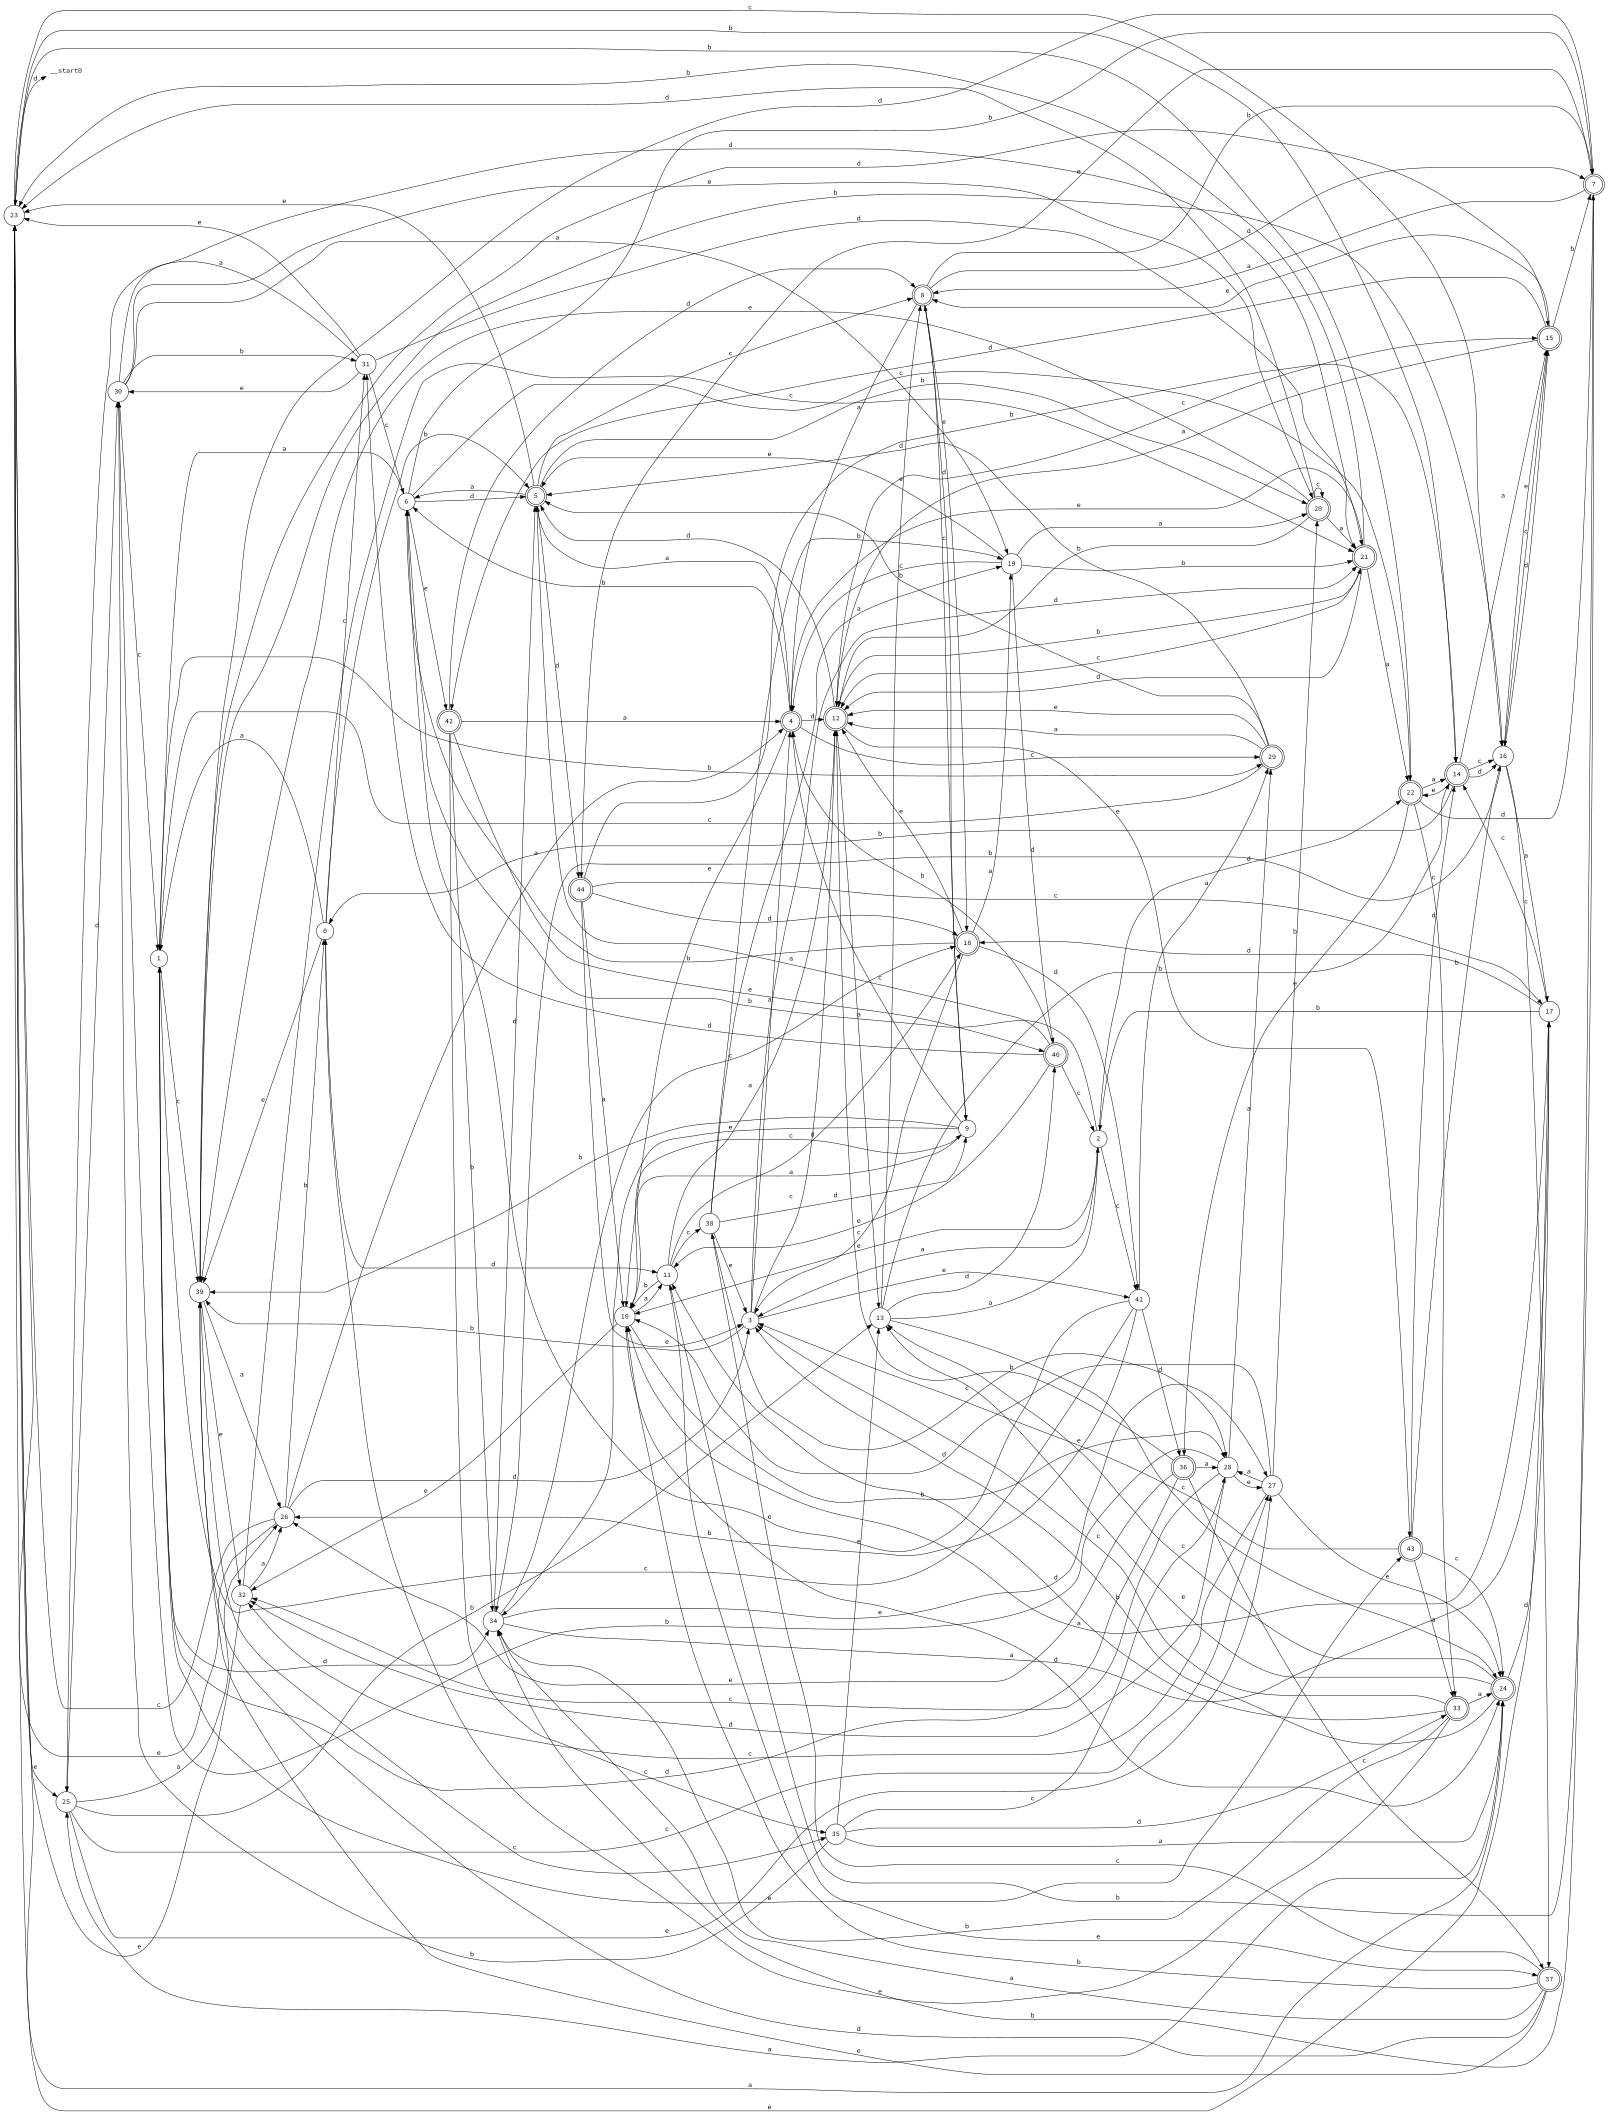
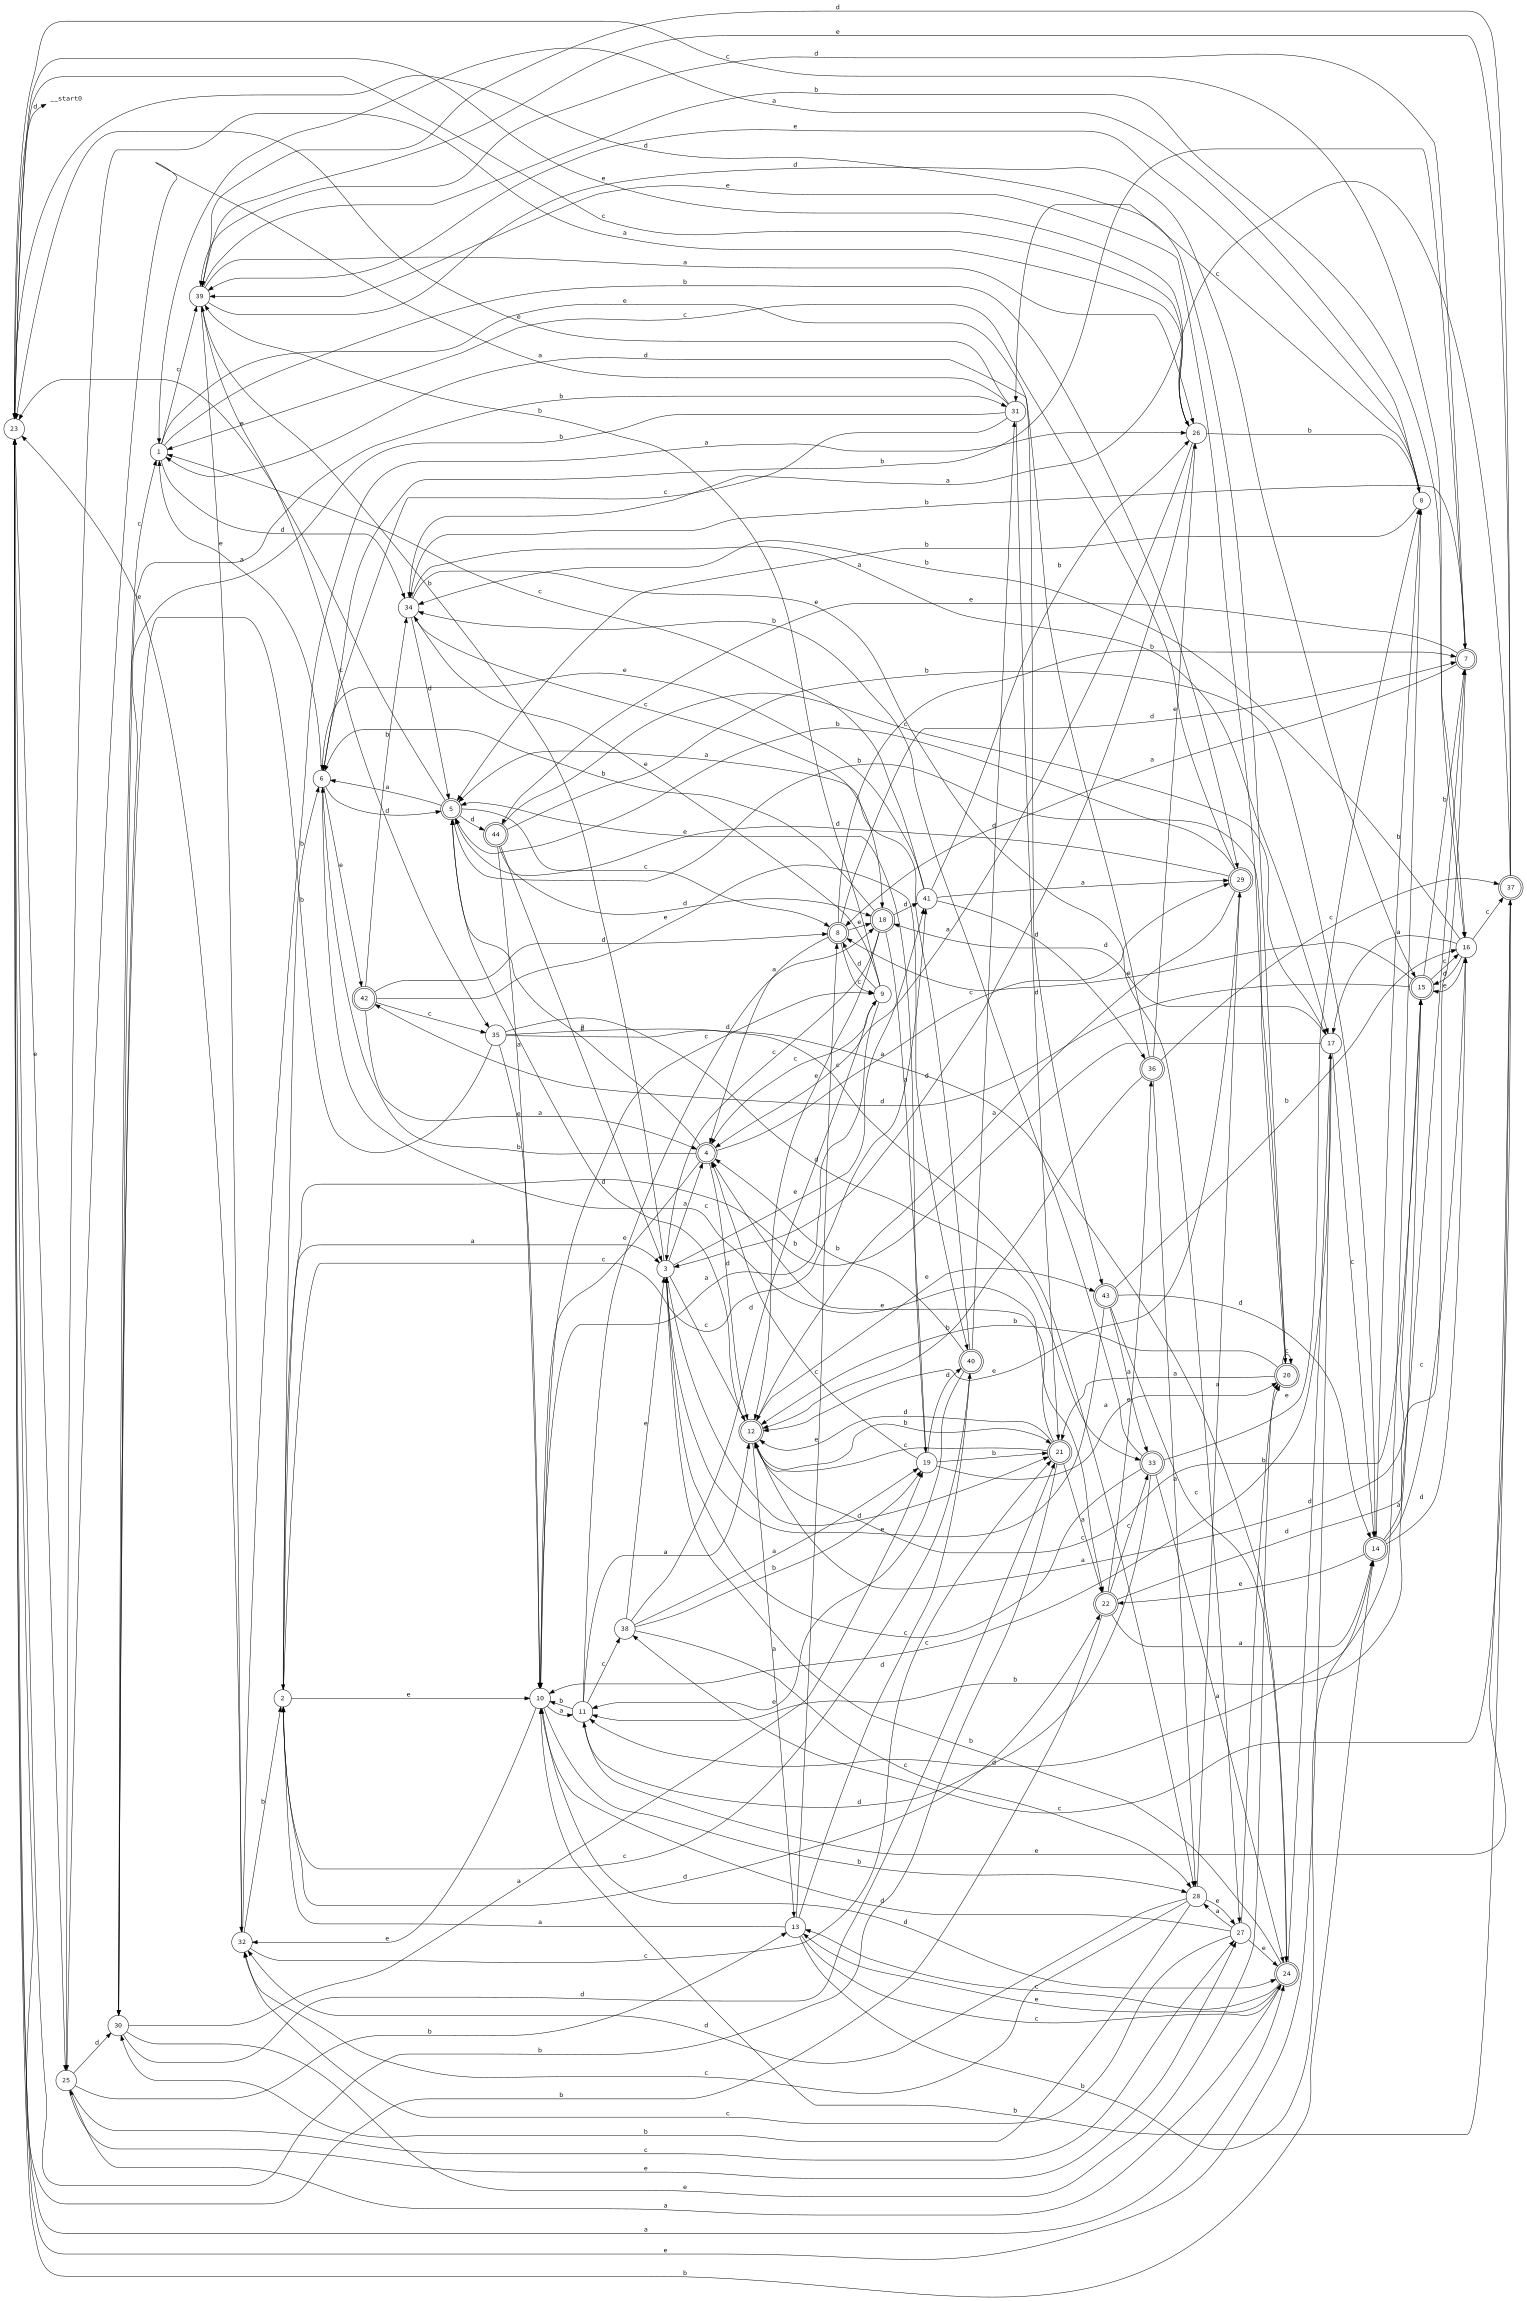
(242, 388) -> (561, 437)
(858, 1579) -> (534, 1363)
(1079, 1623) -> (927, 1643)
none -> (262, 1822)
